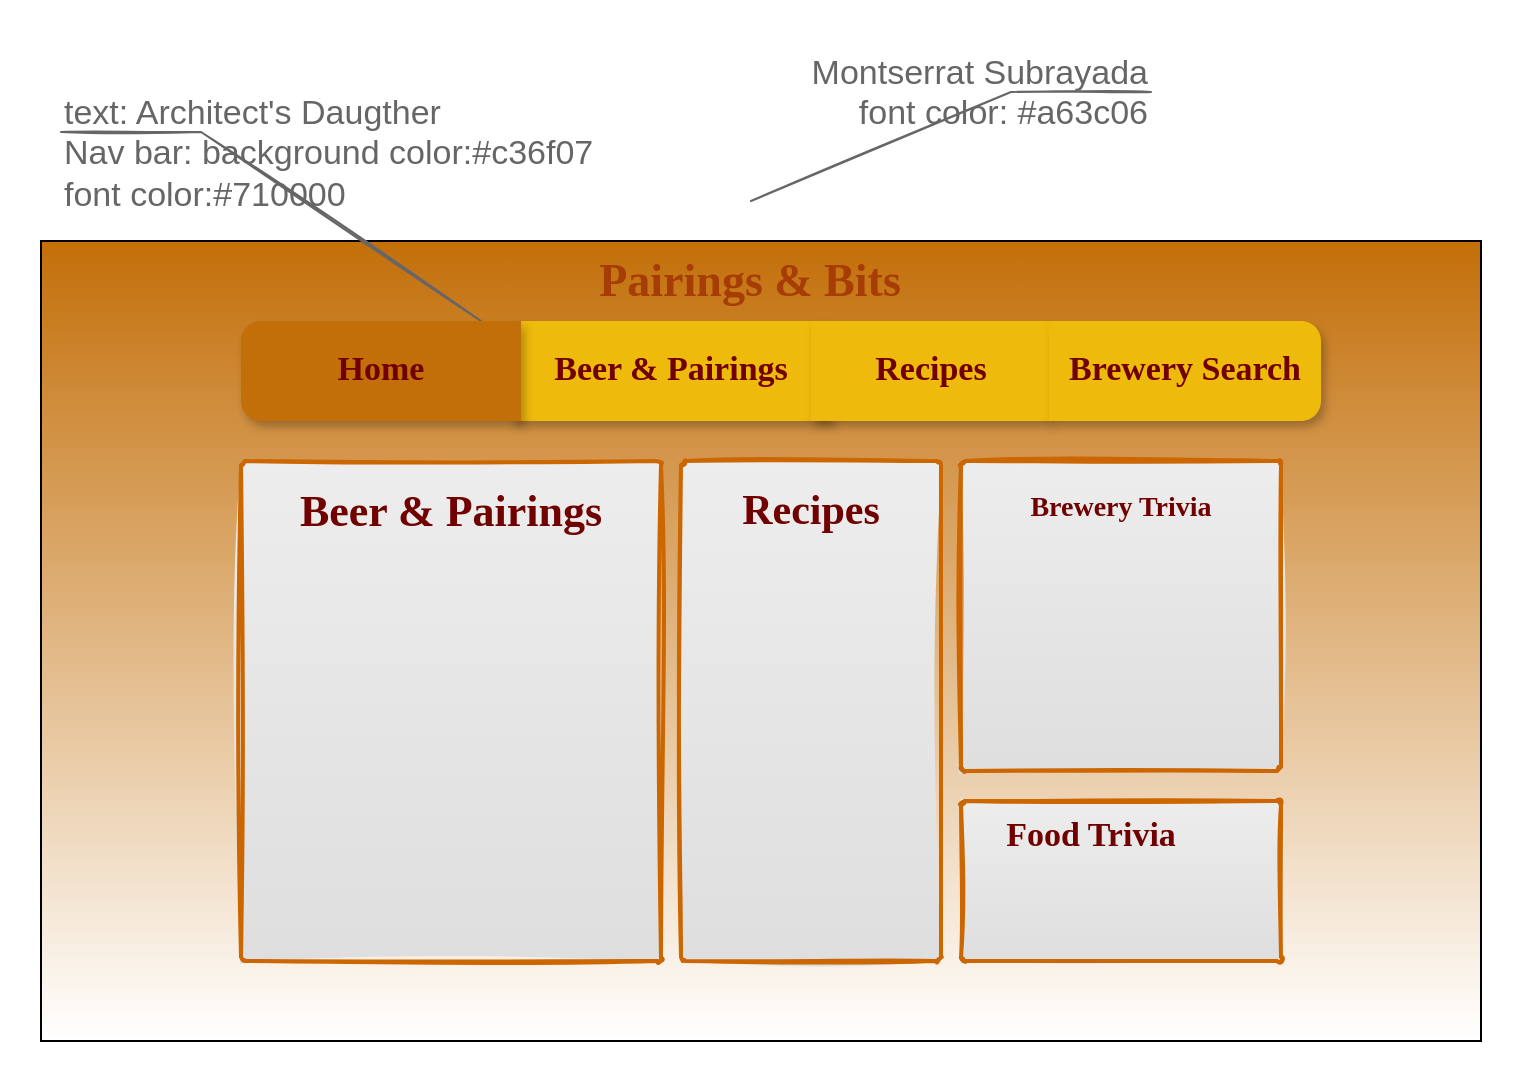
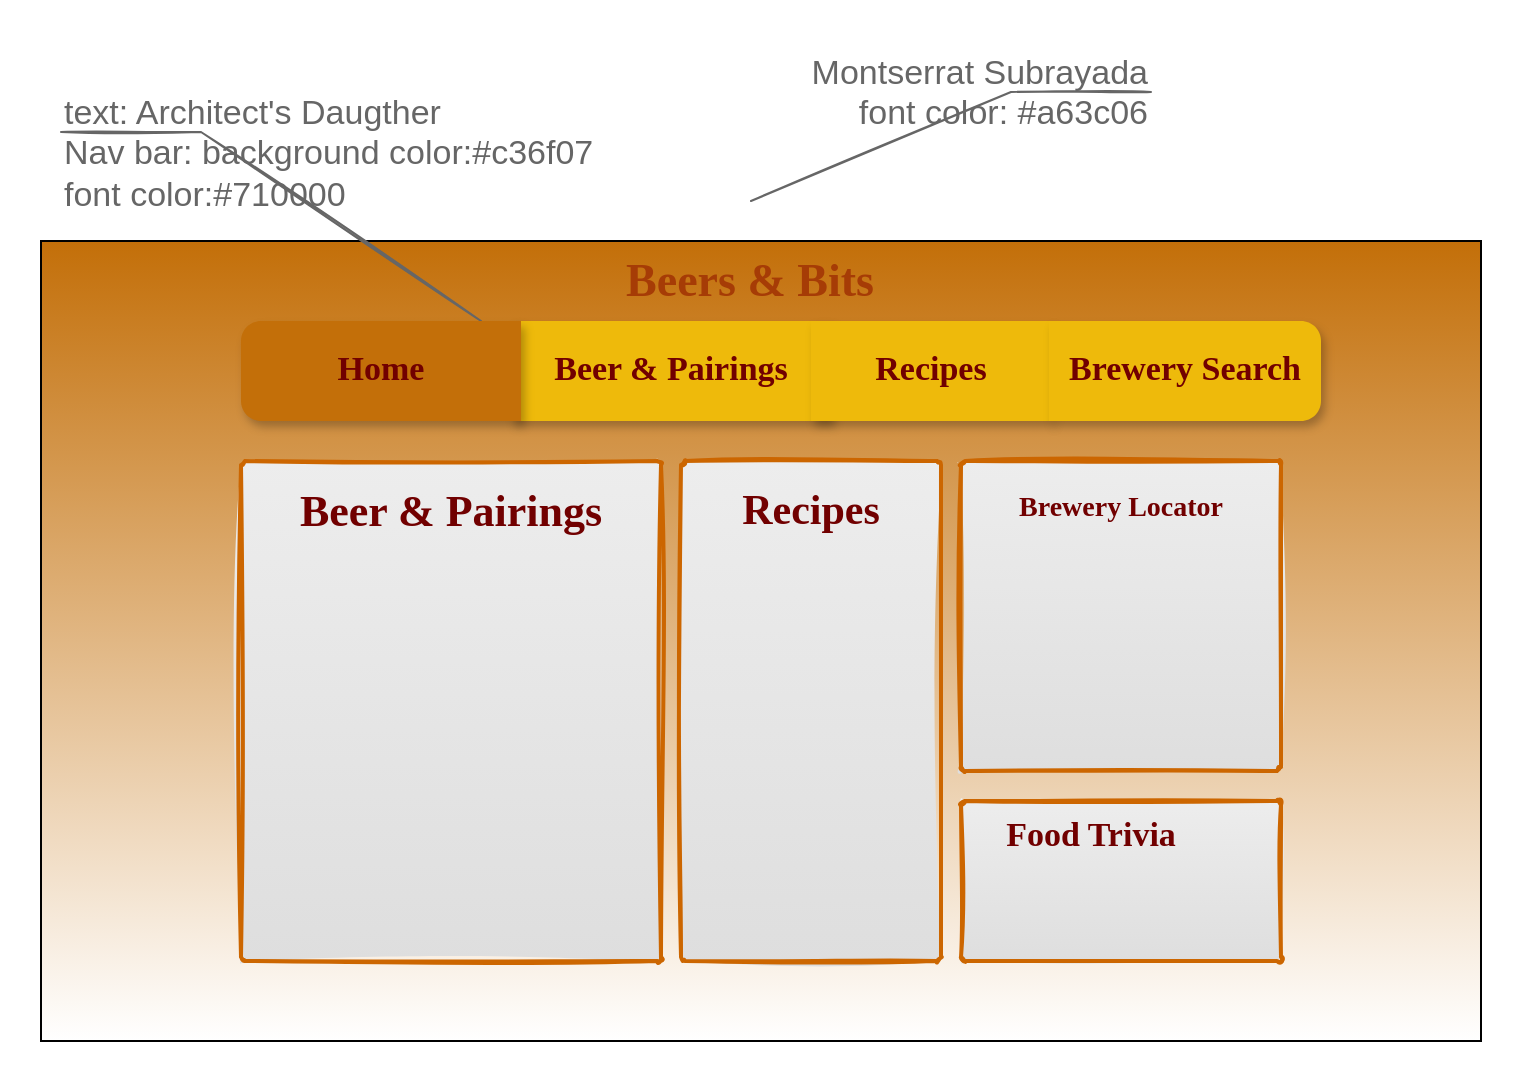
(751, 281) -> (751, 281)
(1122, 501) -> (1122, 501)
